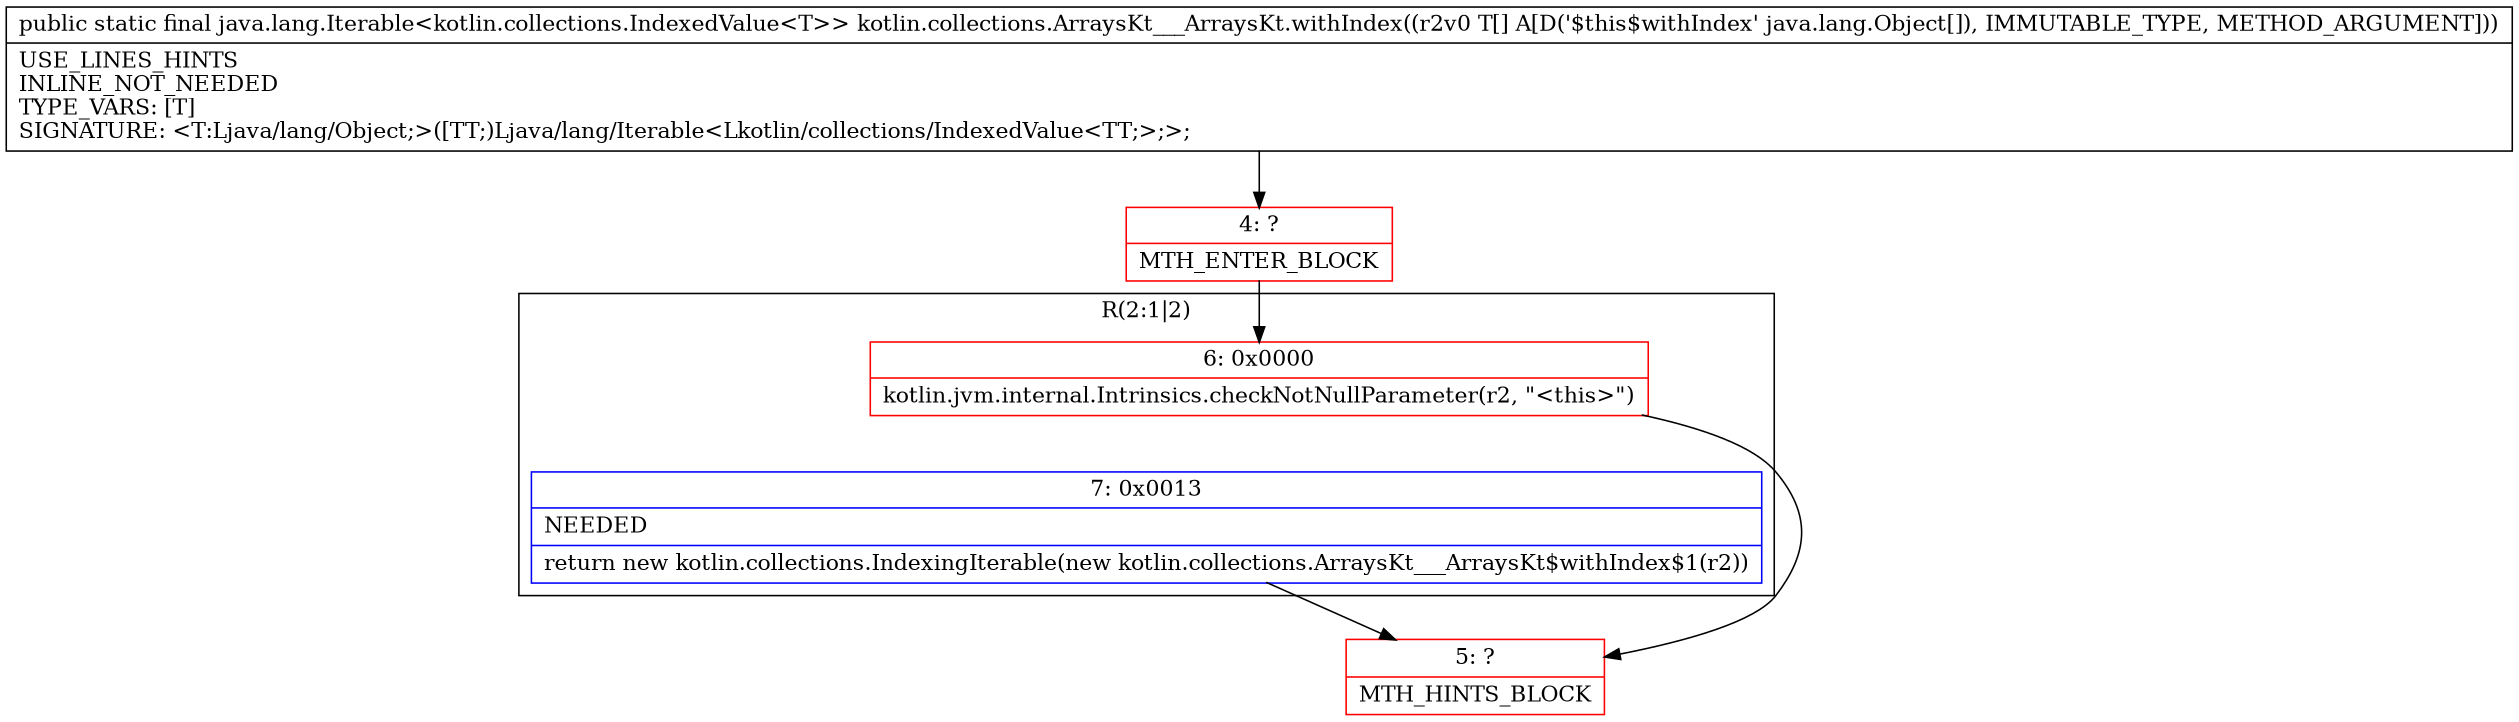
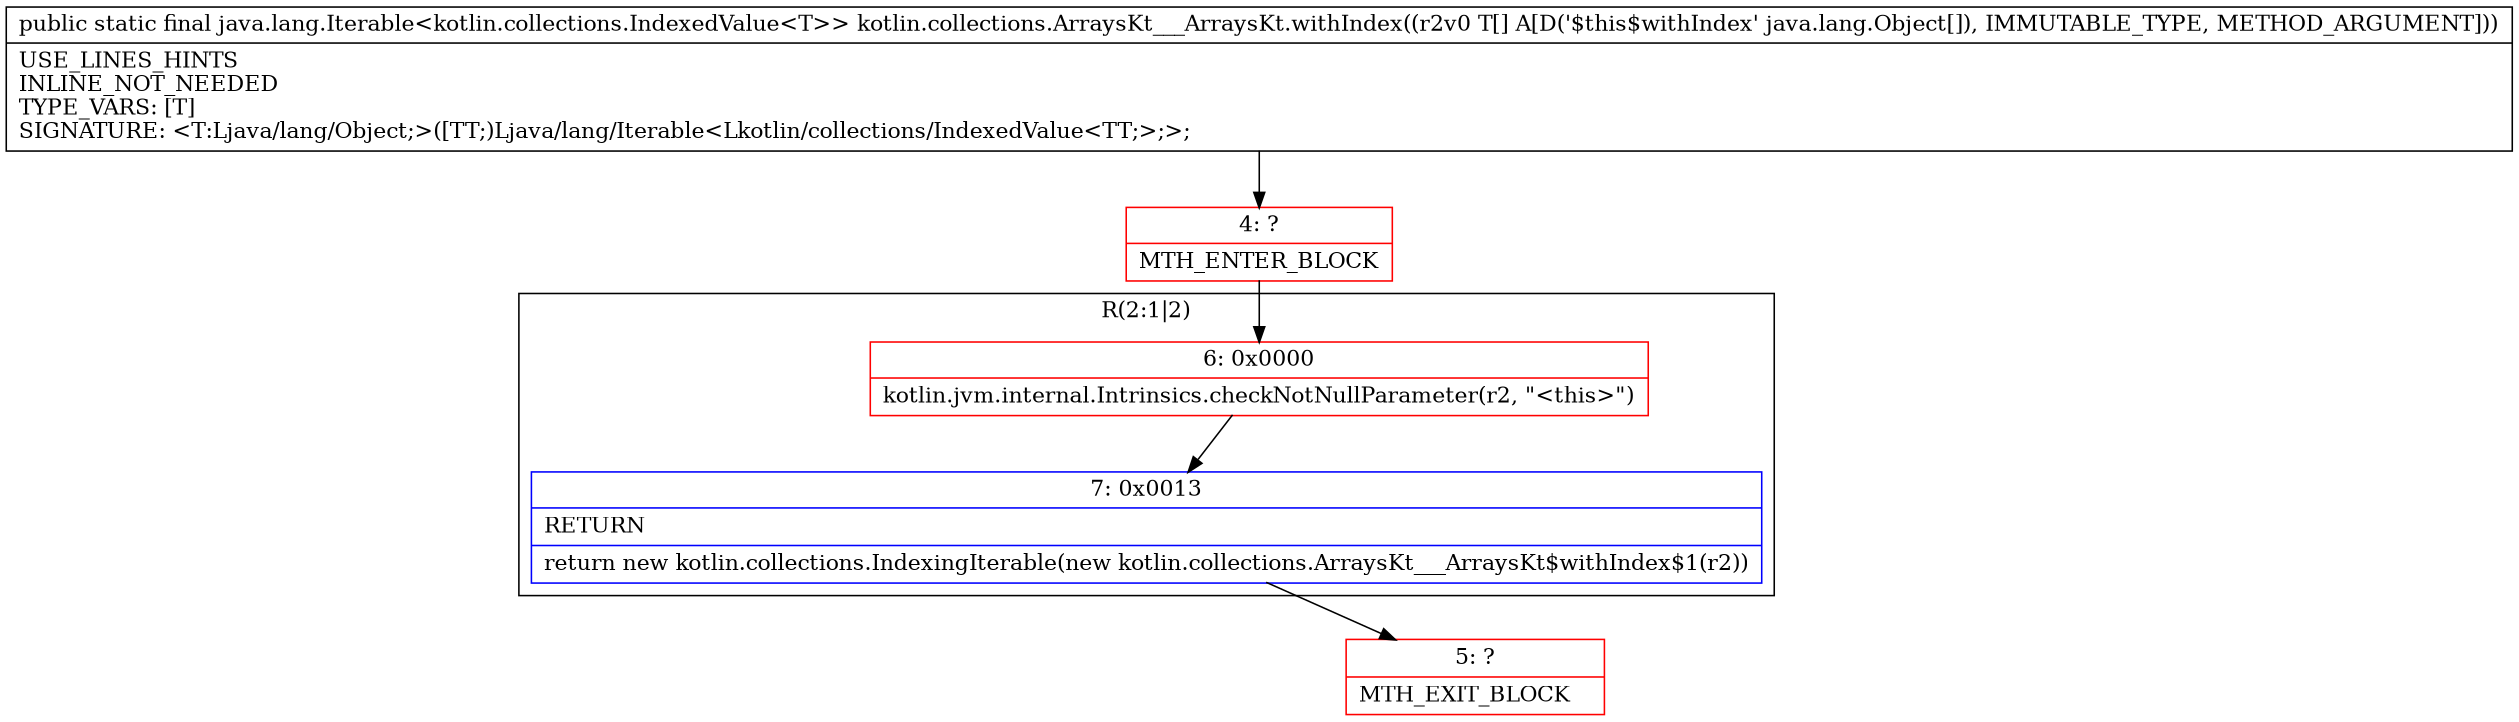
(596, 526) -> (595, 526)
(1800, 544) -> (1215, 437)
(1475, 695) -> (1465, 695)
